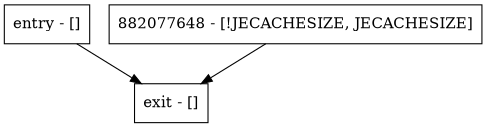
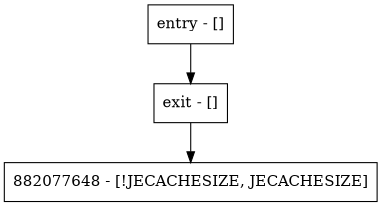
(238, 61) -> (191, 137)
